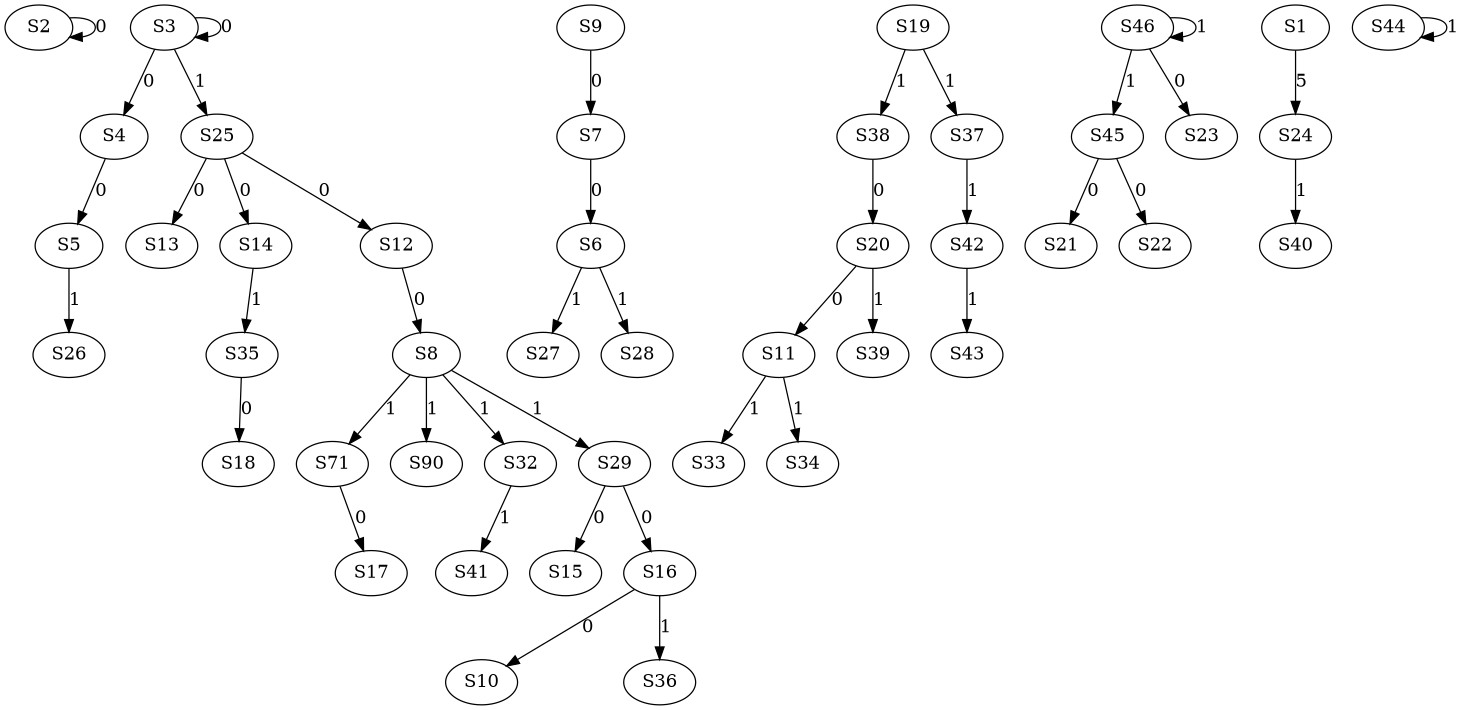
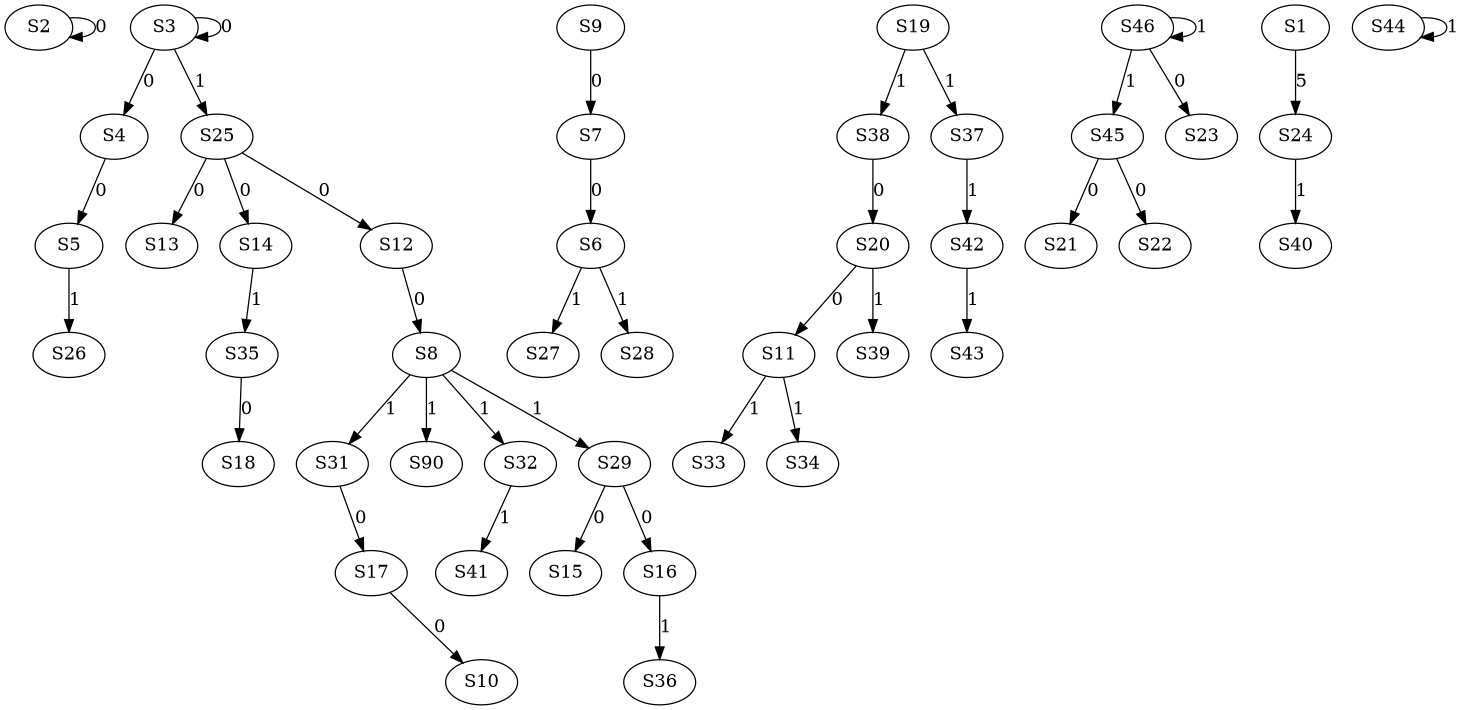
(332, 464) -> (332, 464)
(576, 624) -> (422, 623)
